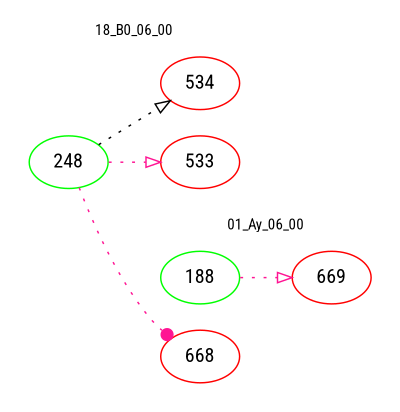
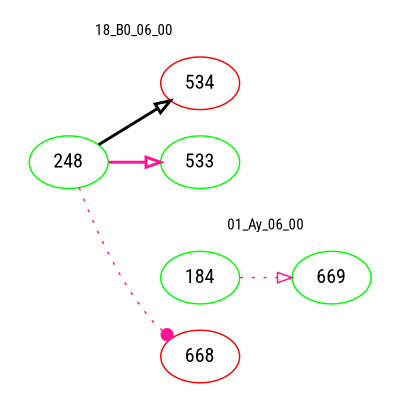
(128, 127) -> (128, 127)
(127, 162) -> (127, 162)
(200, 162) -> (200, 162)
(200, 278) -> (200, 278)
(332, 278) -> (332, 278)
